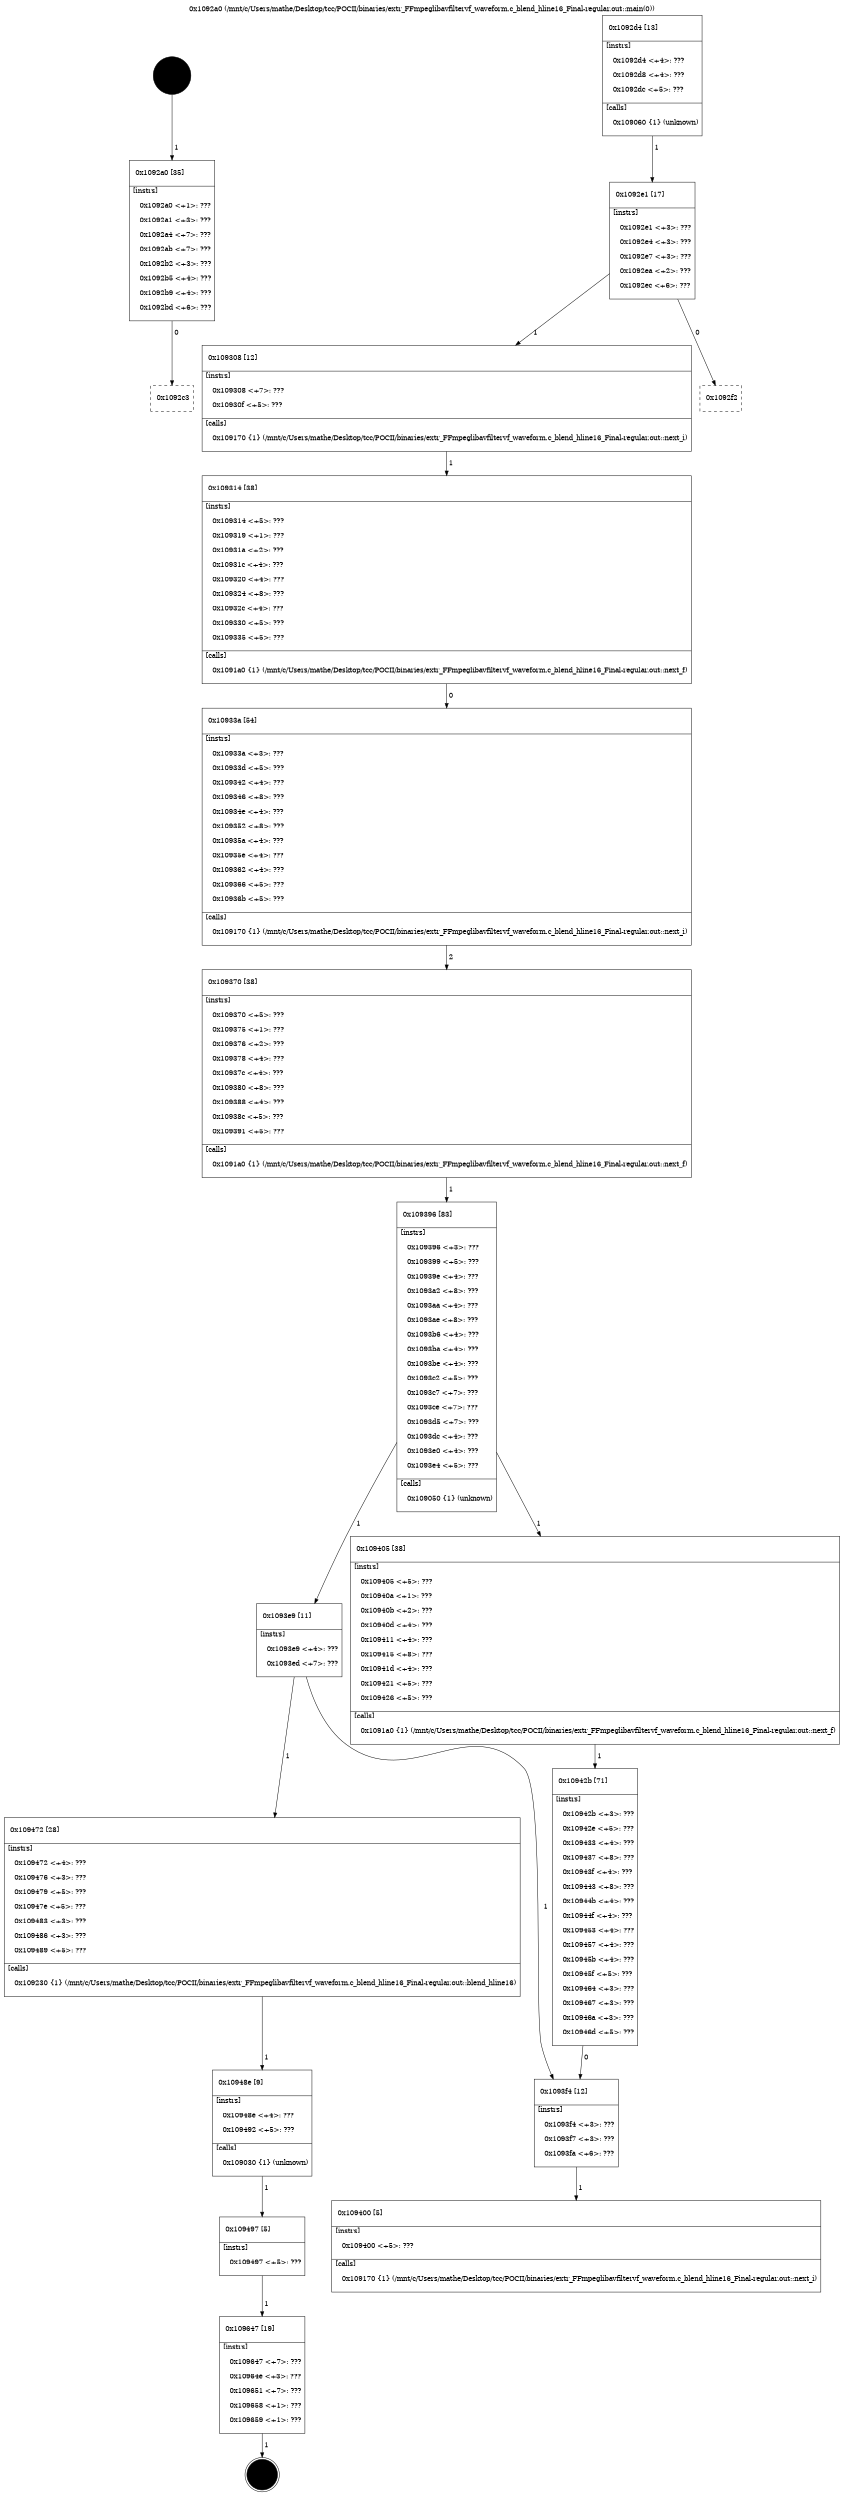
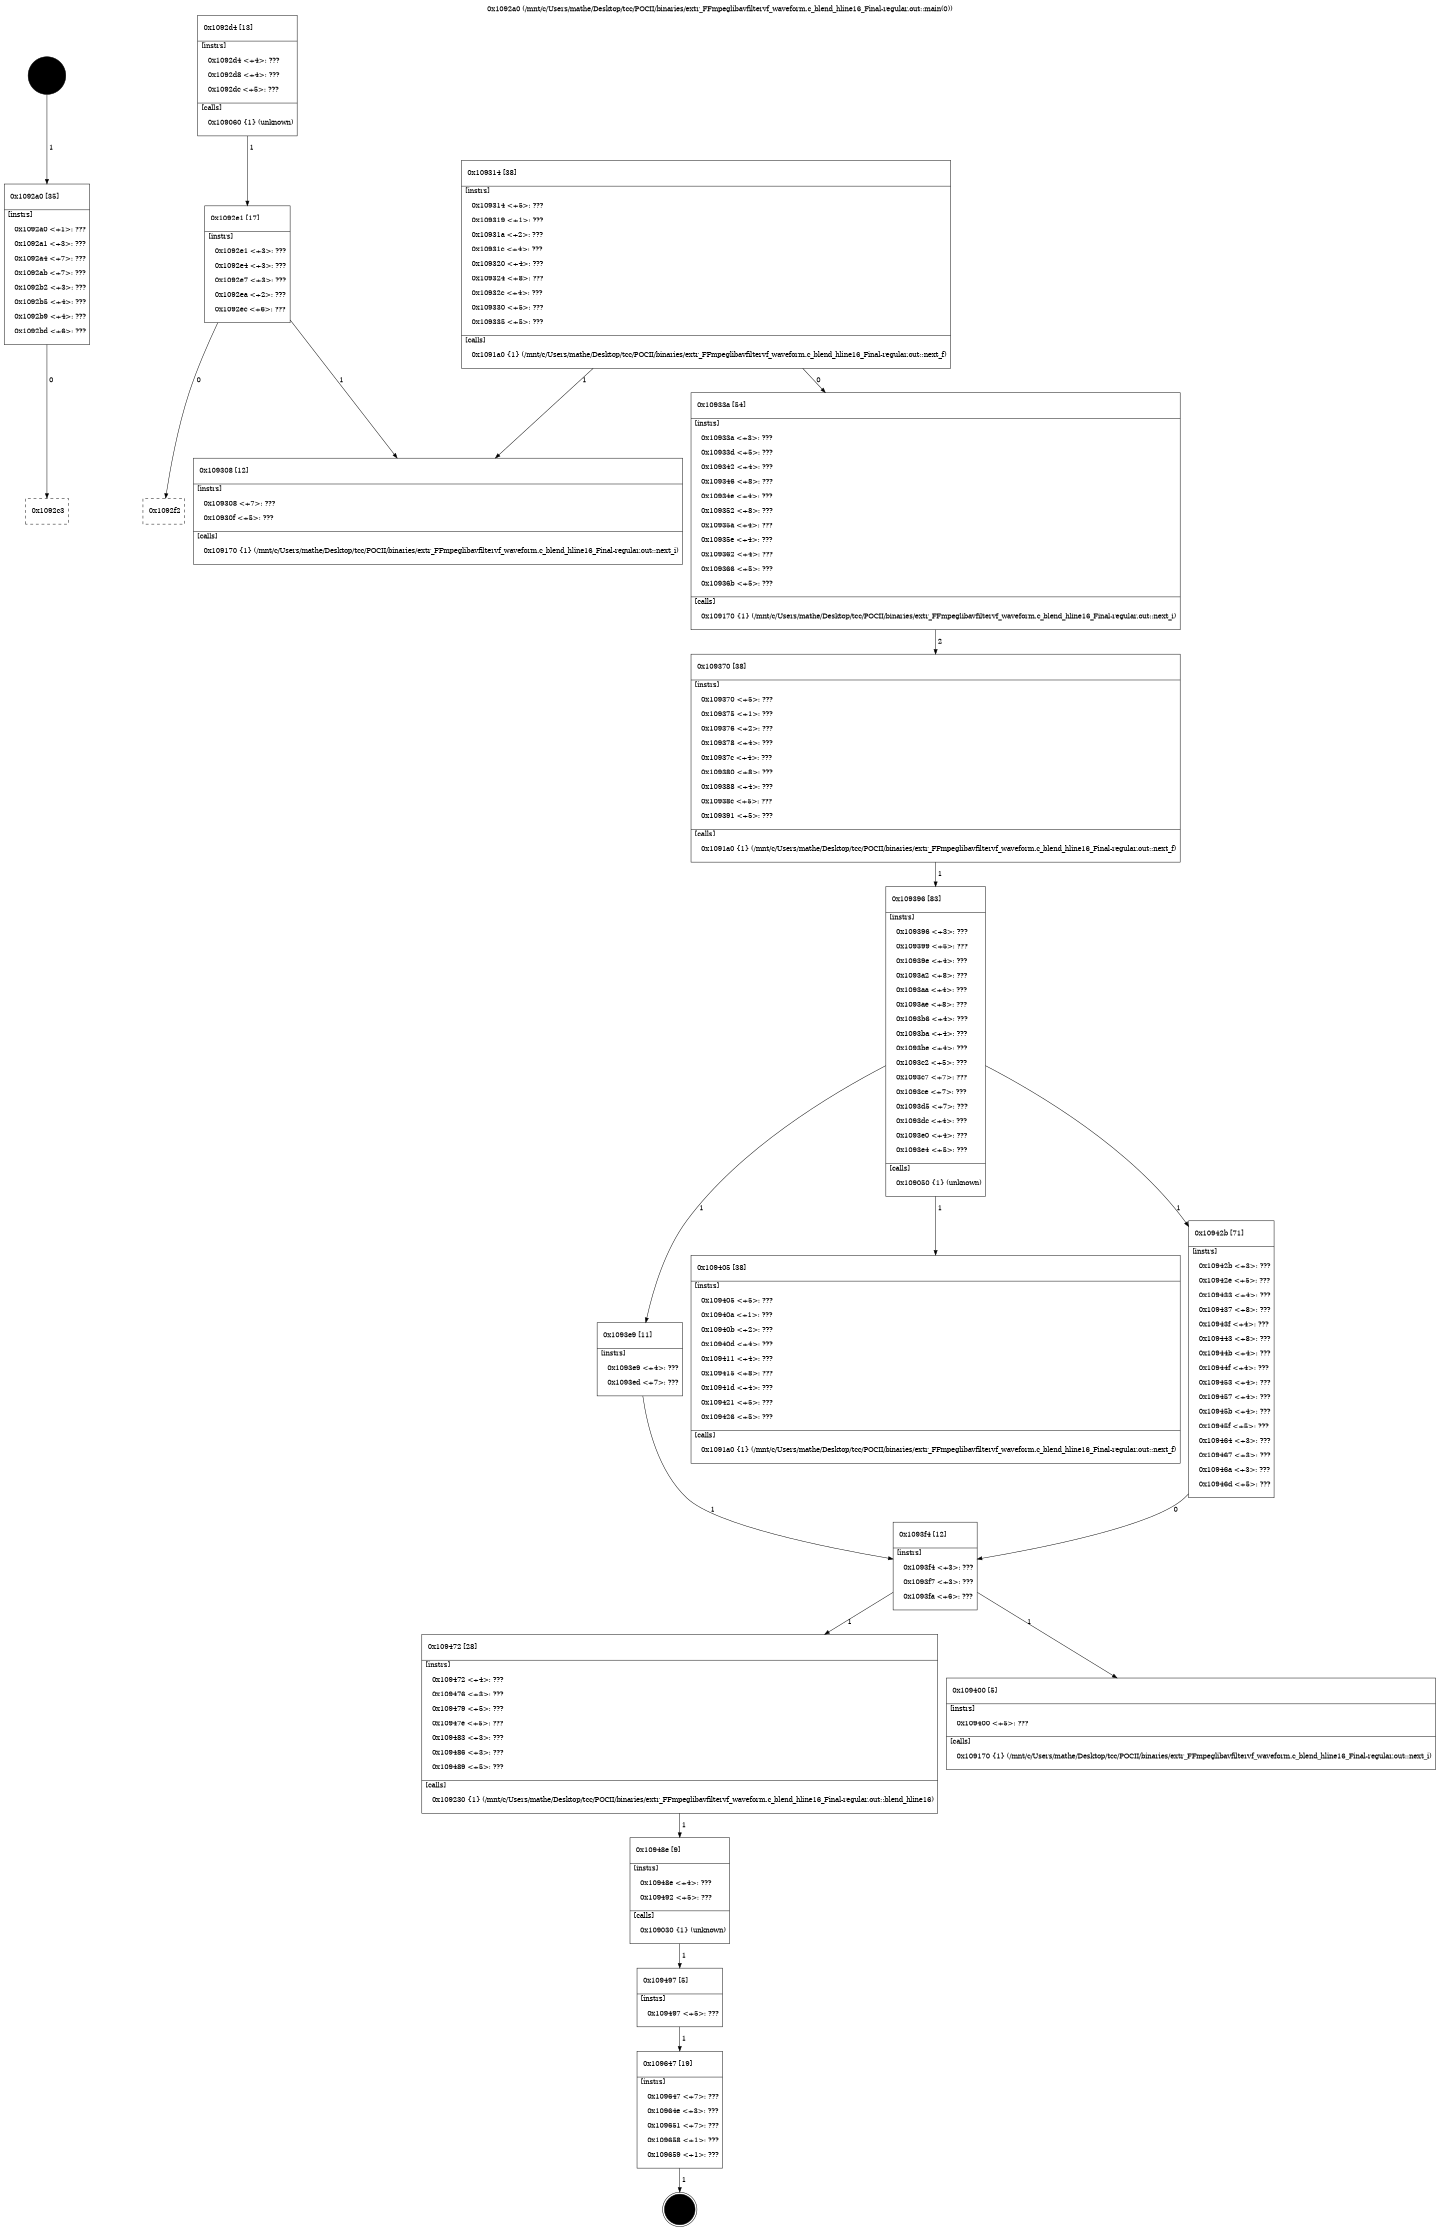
(447, 461) -> (546, 412)
(285, 1745) -> (861, 1612)
(595, 1754) -> (1094, 1133)
